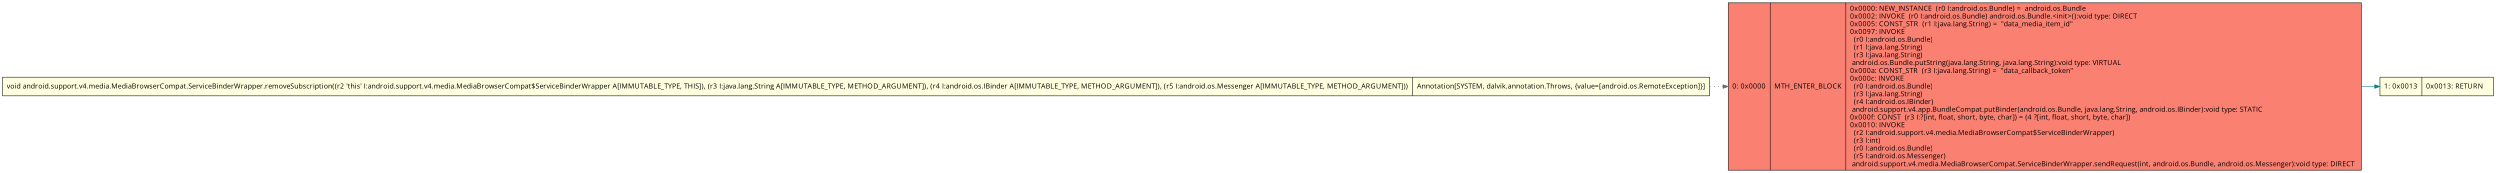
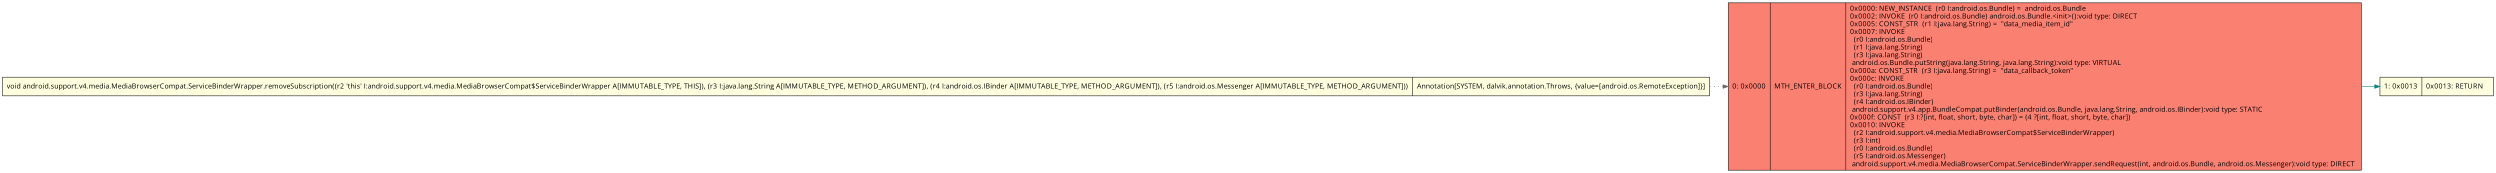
(1880, 32) -> (1880, 32)
